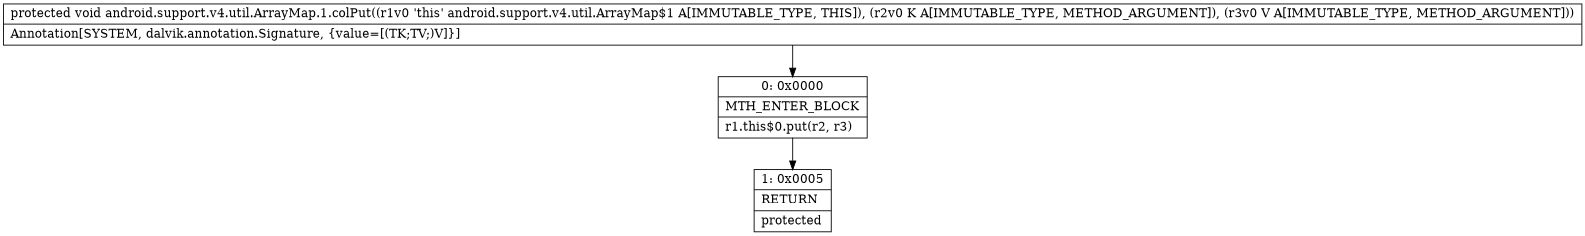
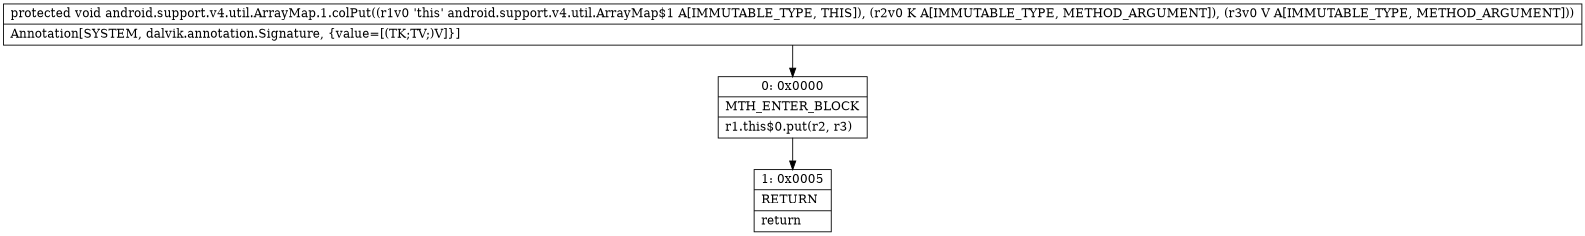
(792, 221) -> (781, 221)
